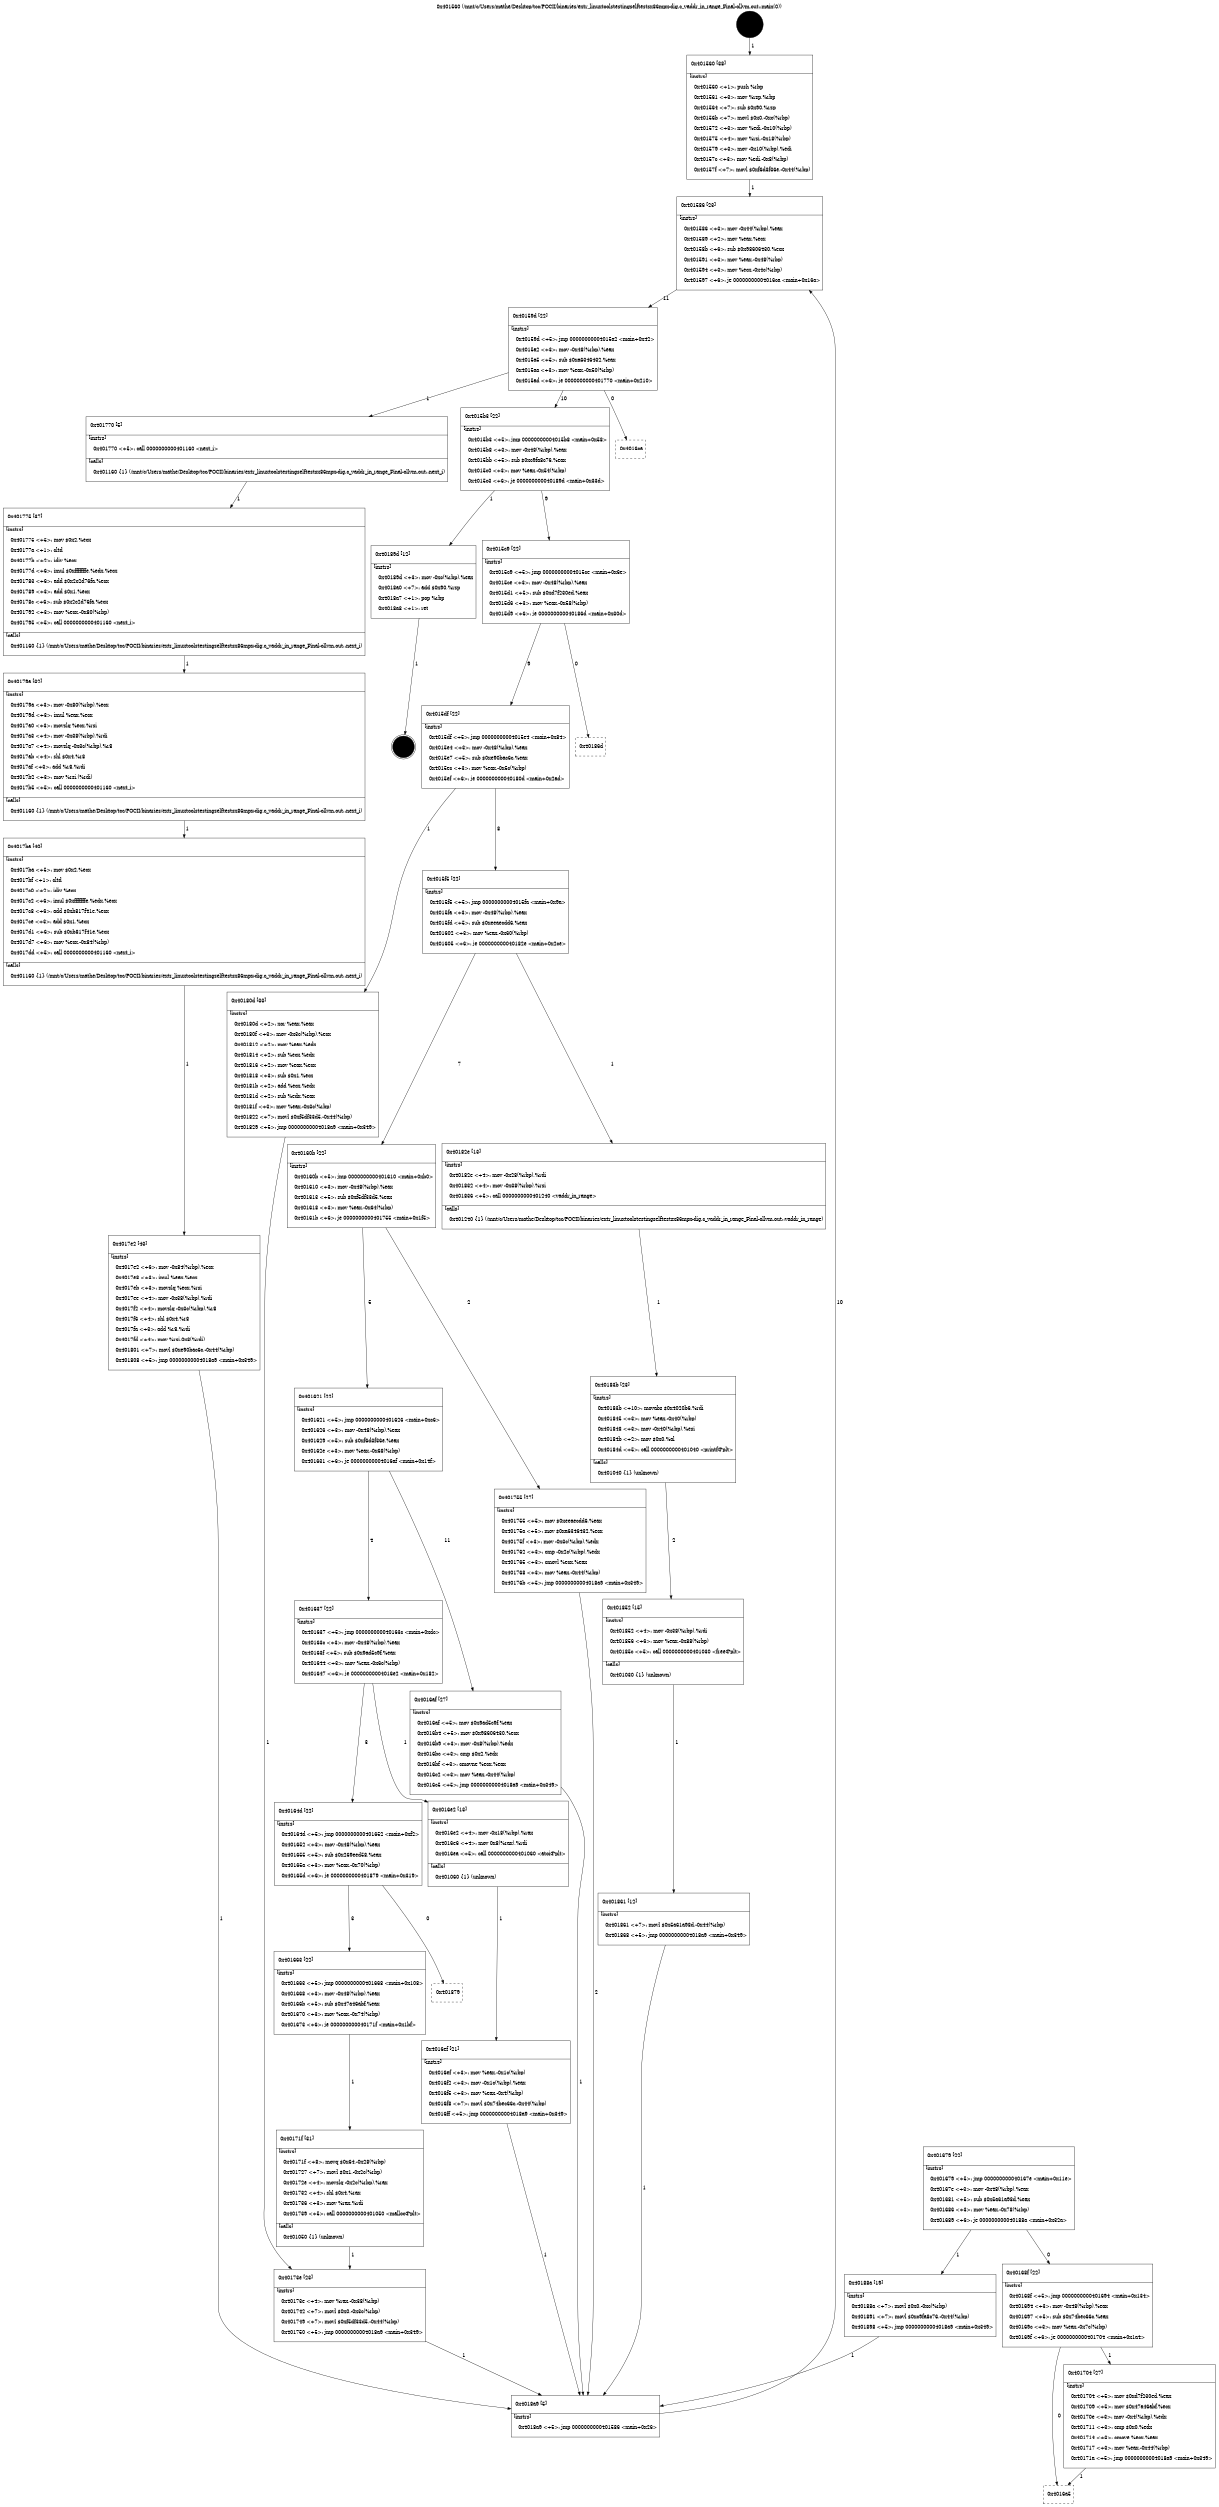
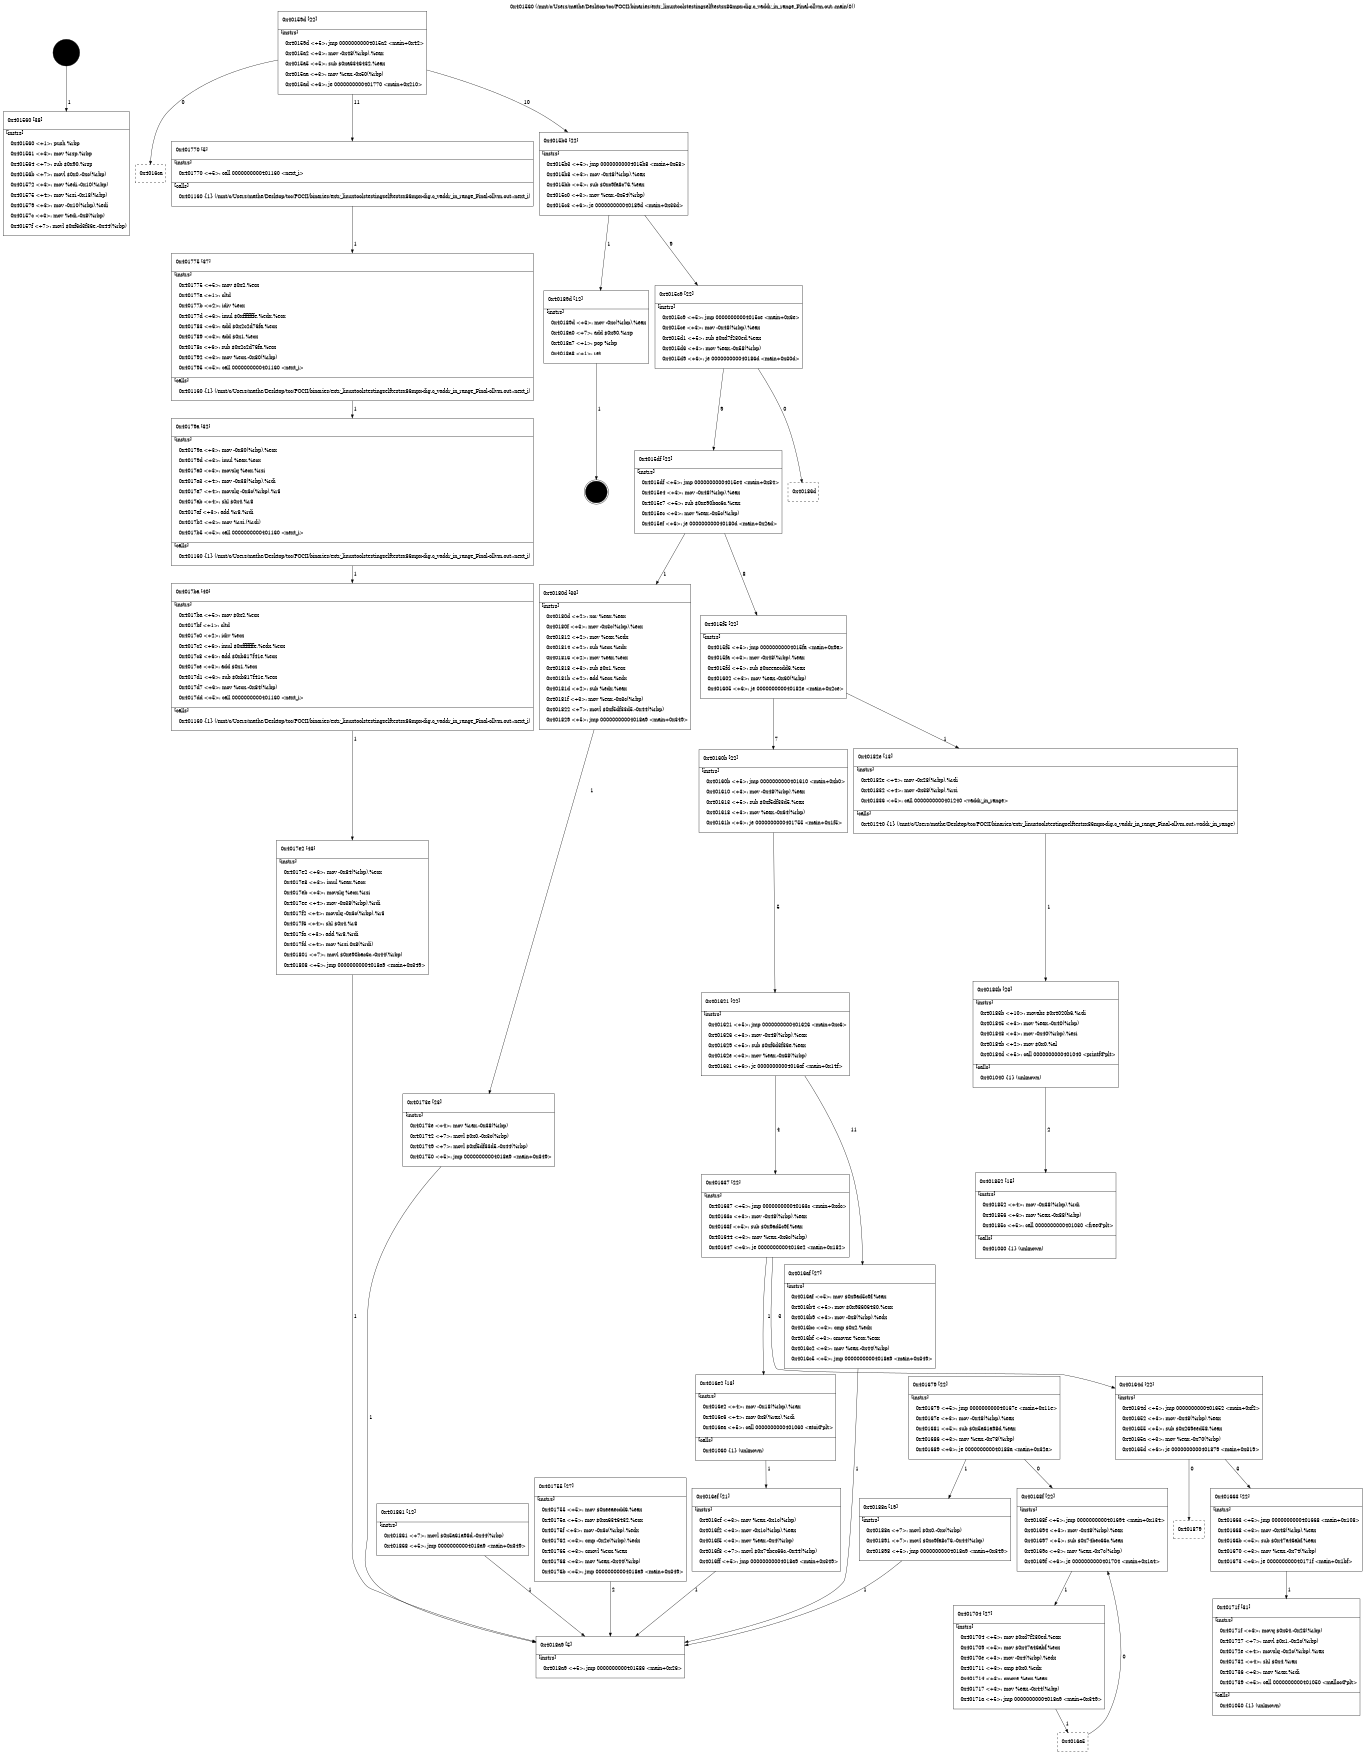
(750, 243) -> none
(427, 399) -> (356, 103)
(462, 1357) -> none
(674, 1787) -> none
(350, 2256) -> none
(1052, 2414) -> (1121, 1659)
